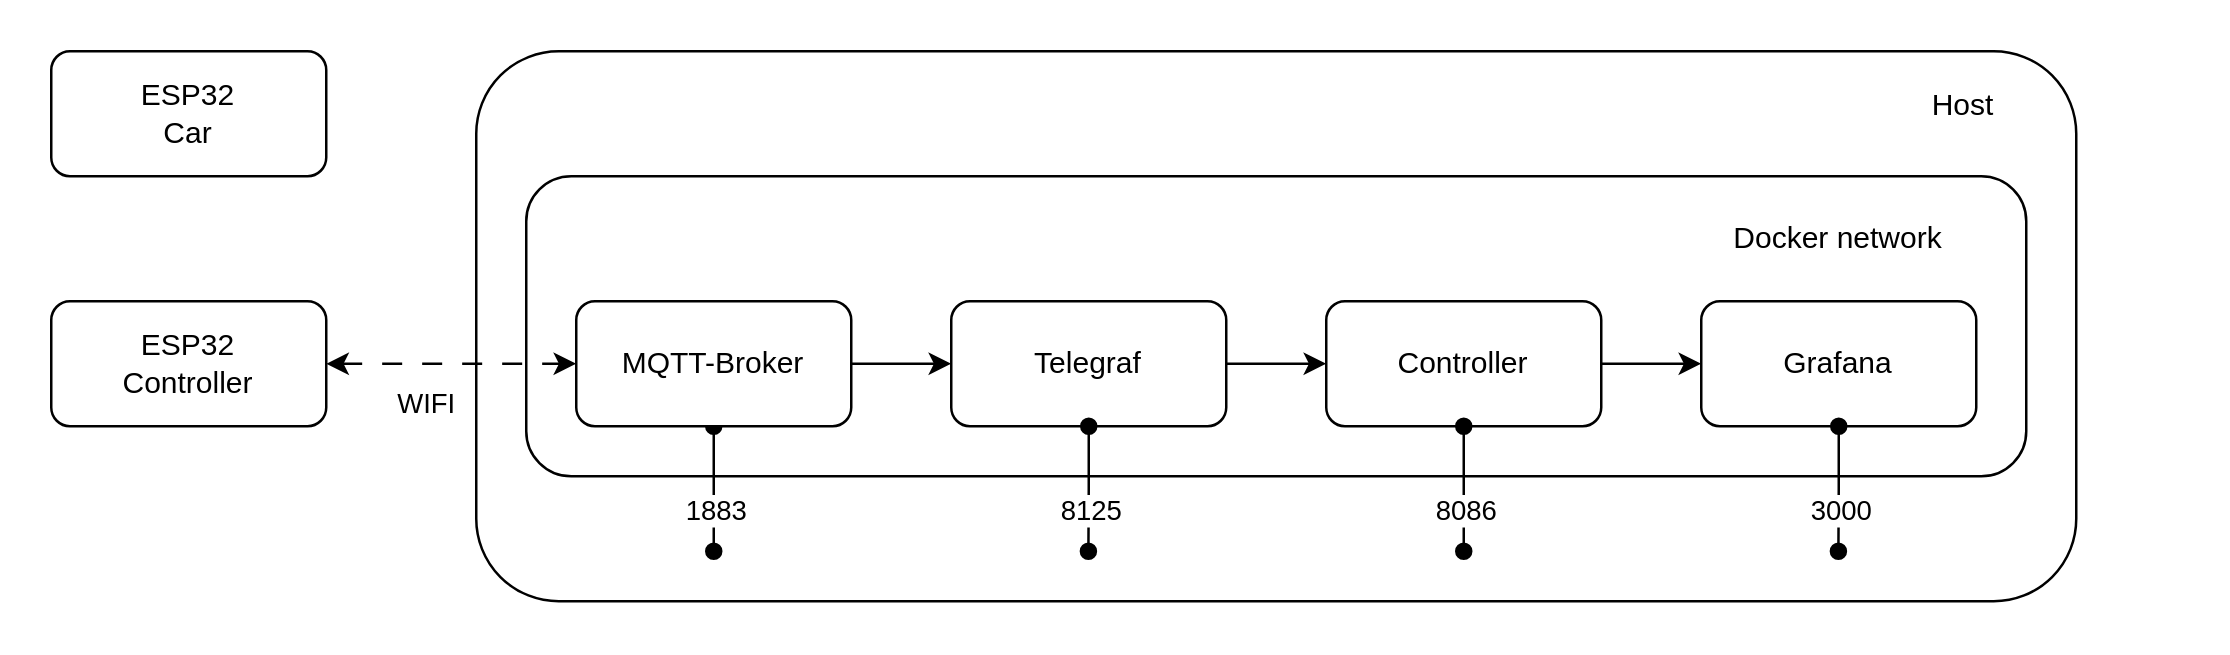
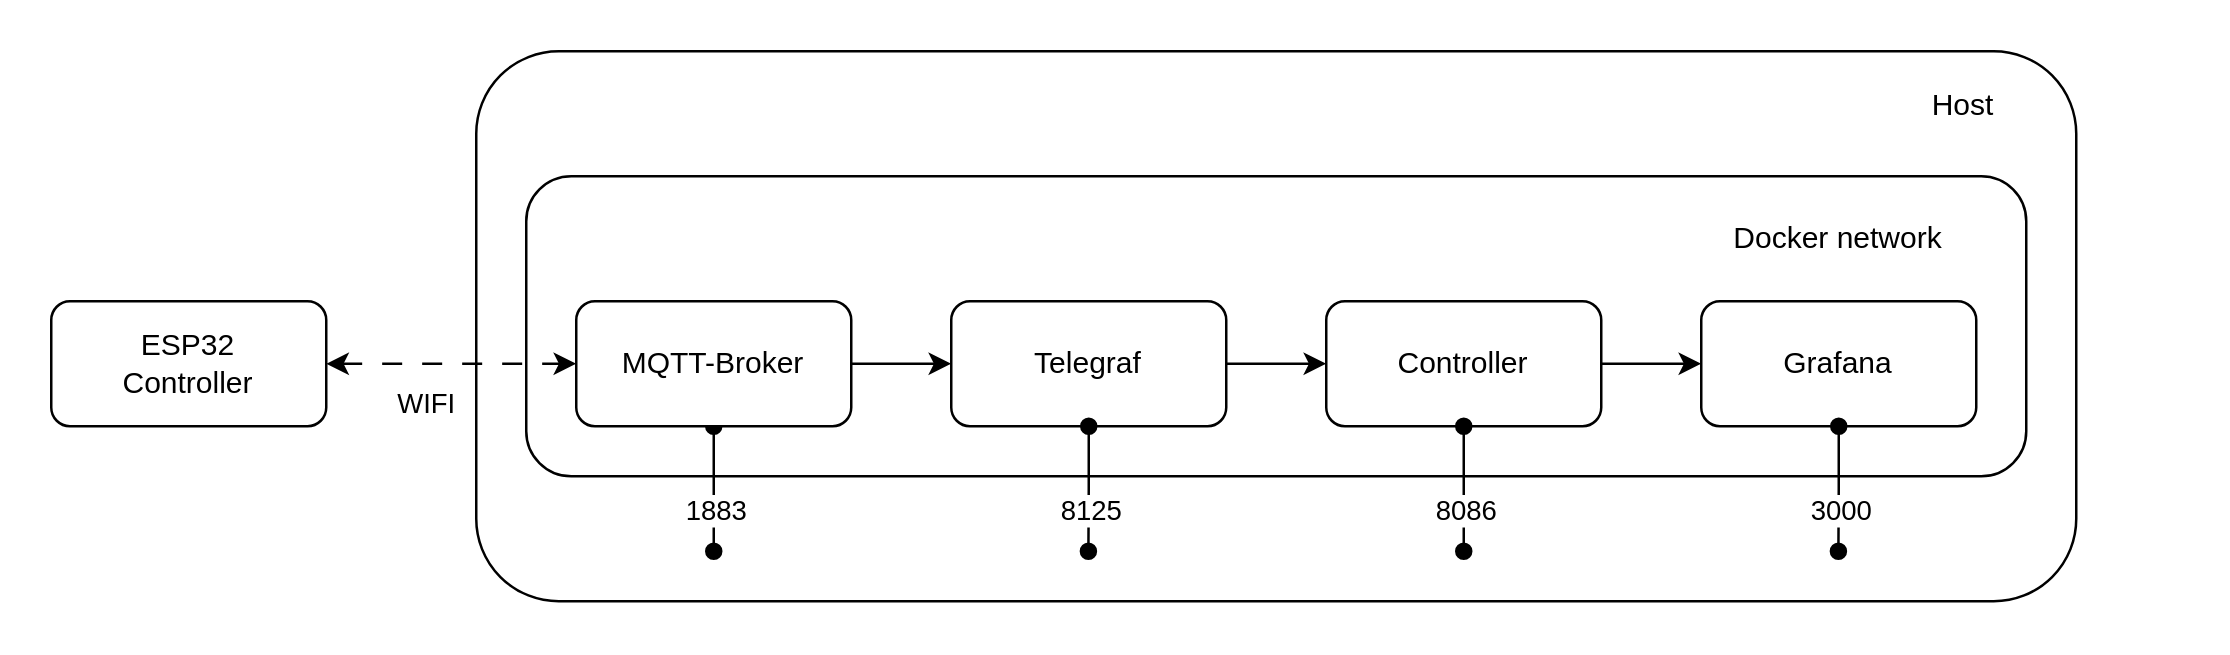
(189, 114) -> none
